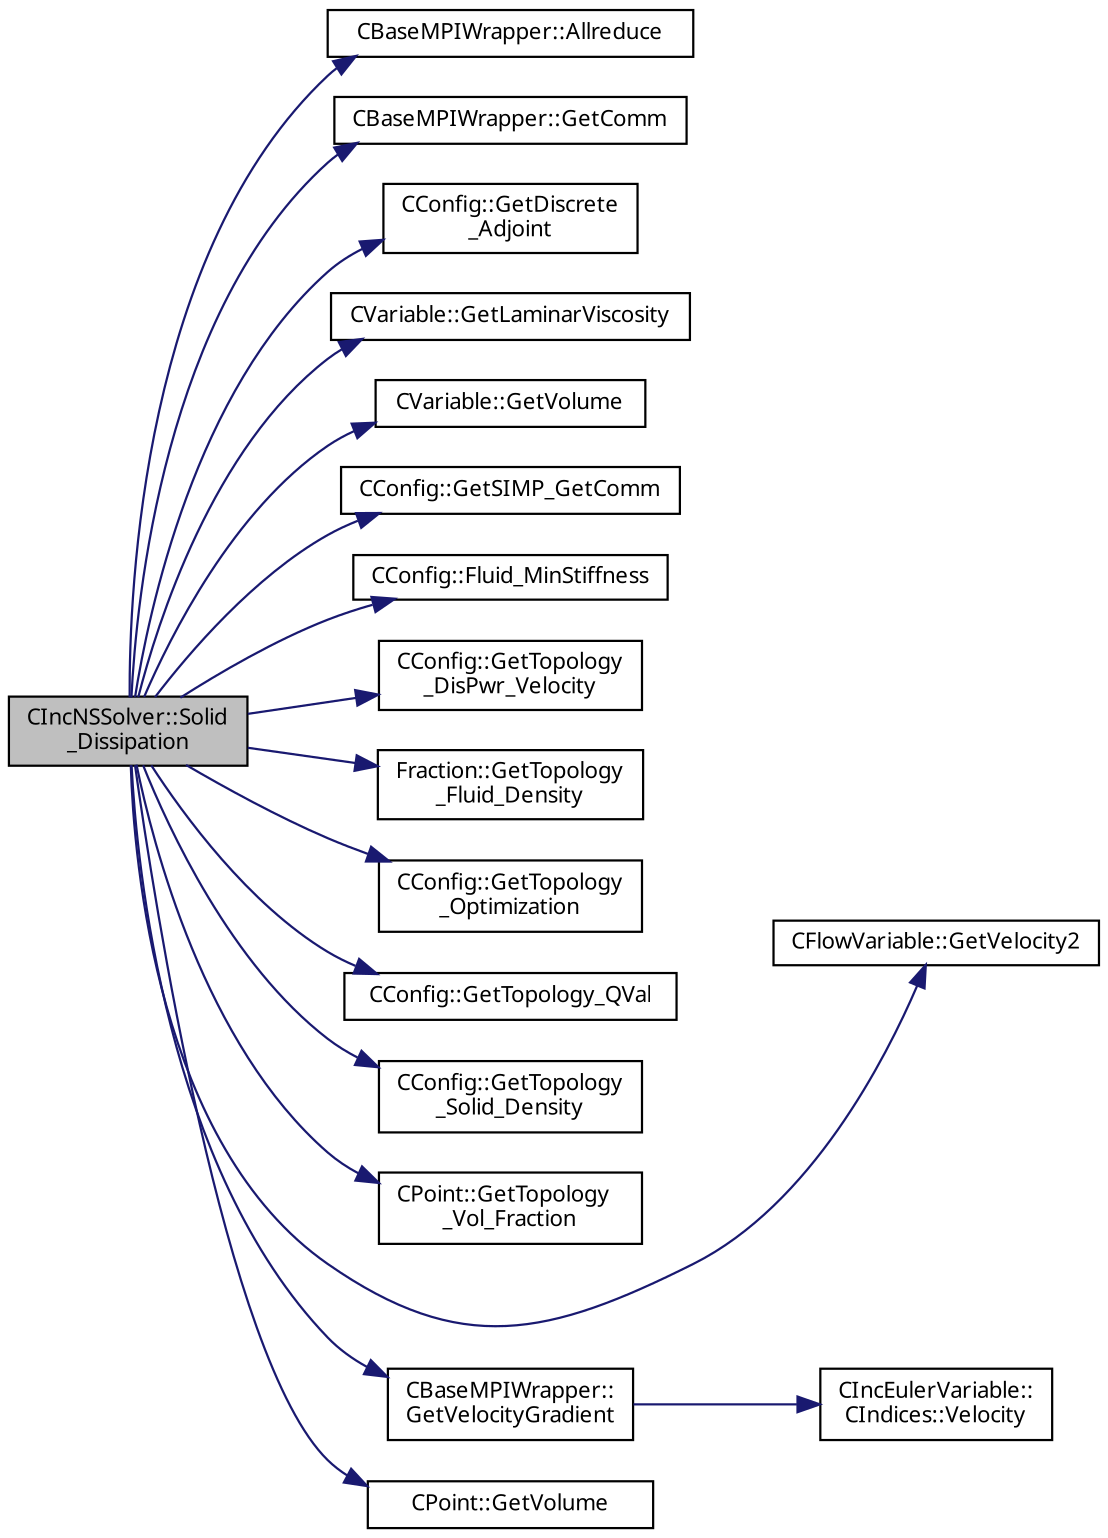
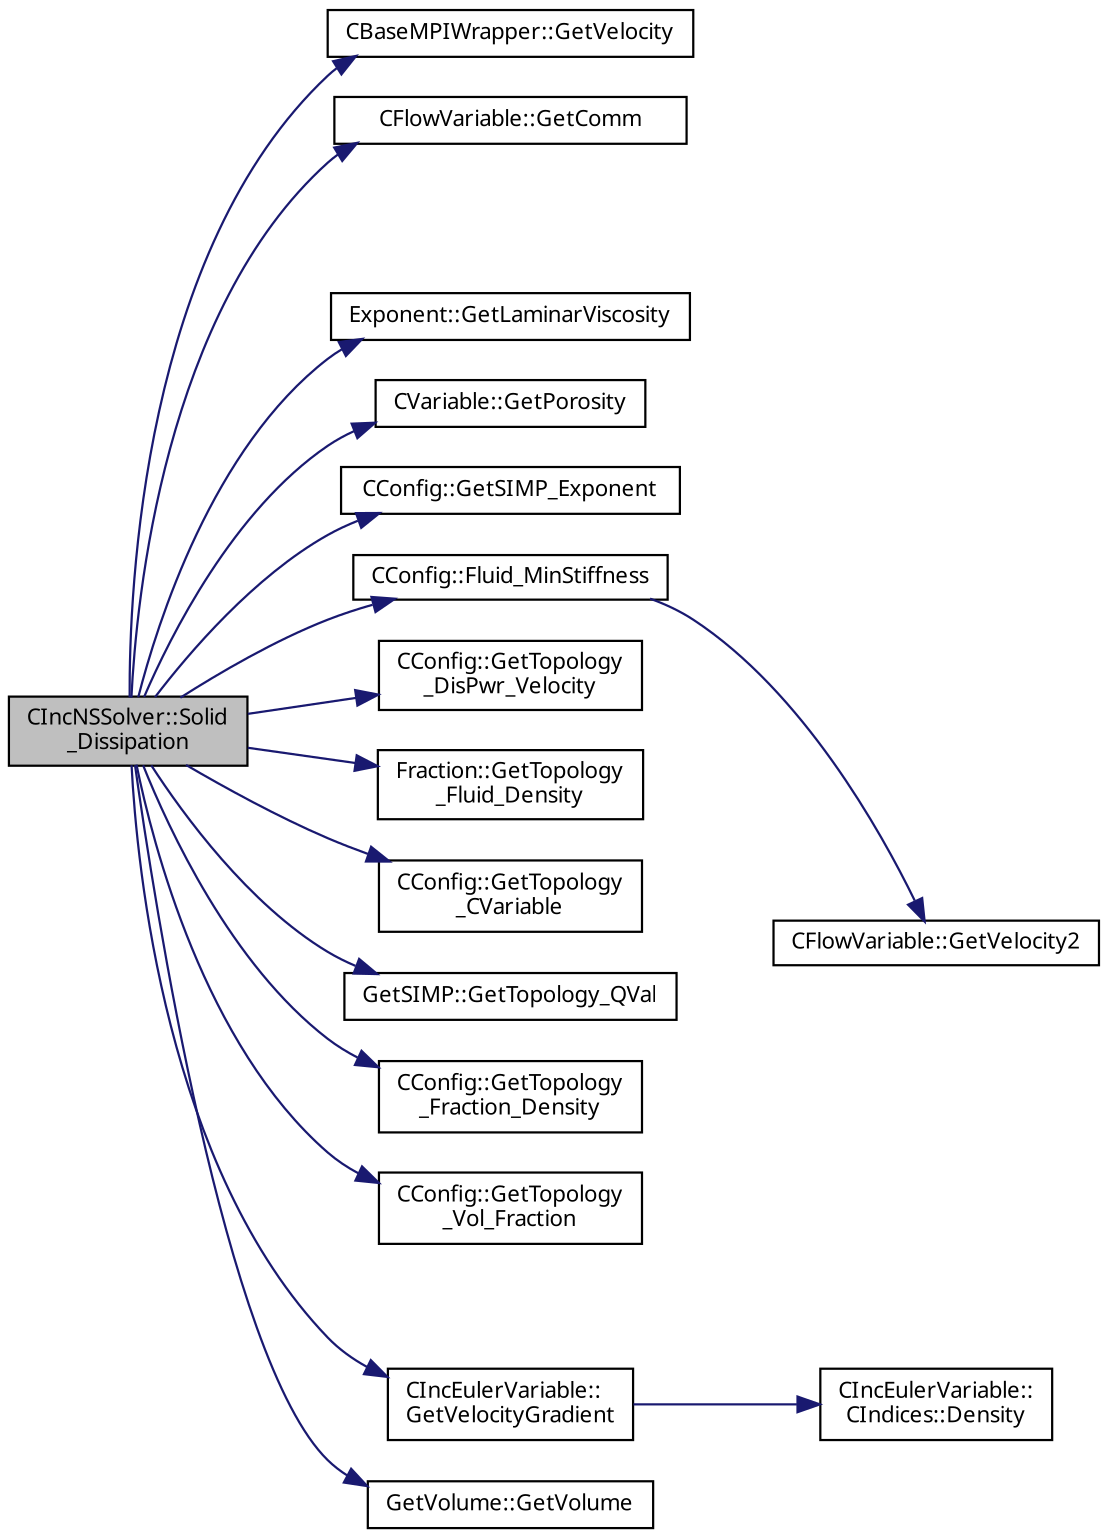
(510, 33) -> (510, 33)
(510, 120) -> (510, 120)
(510, 218) -> none
(510, 317) -> (510, 317)
(510, 403) -> (510, 403)
(510, 490) -> (510, 490)
(510, 896) -> (510, 896)
(510, 996) -> (510, 996)
(510, 1097) -> (510, 1097)
(510, 1208) -> (510, 1208)
(416, 1311) -> (807, 727)
(510, 1404) -> (510, 1404)
(936, 1404) -> (936, 1404)
(510, 1505) -> (510, 1505)
